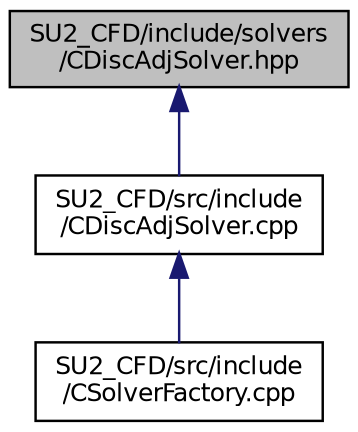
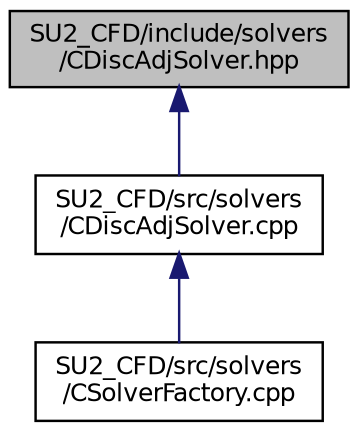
(179, 215) -> (179, 215)
(179, 382) -> (179, 382)
